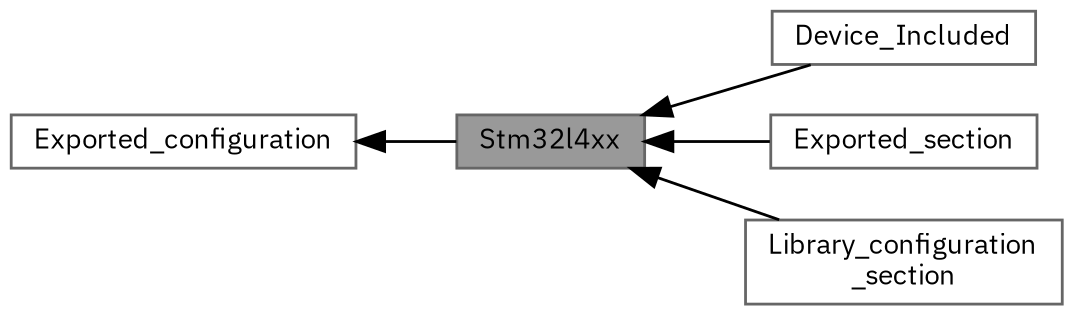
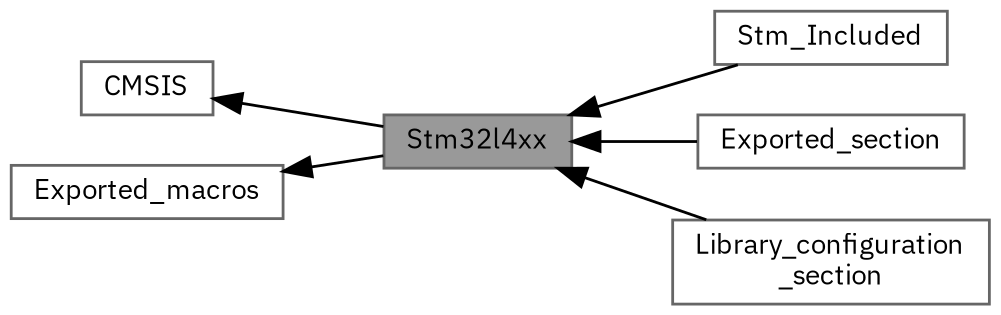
(904, 38) -> (831, 38)
none -> (147, 88)
(184, 142) -> (147, 192)
